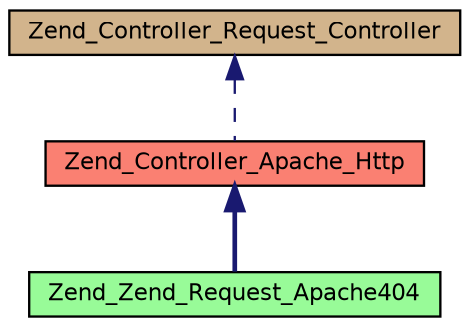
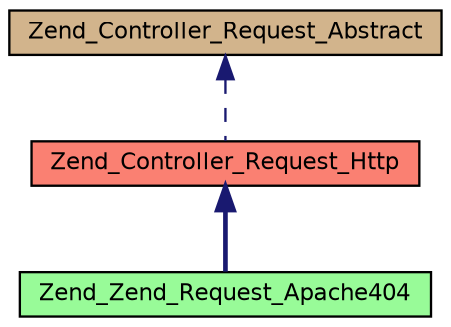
(235, 33) -> (225, 33)
(235, 164) -> (225, 164)
